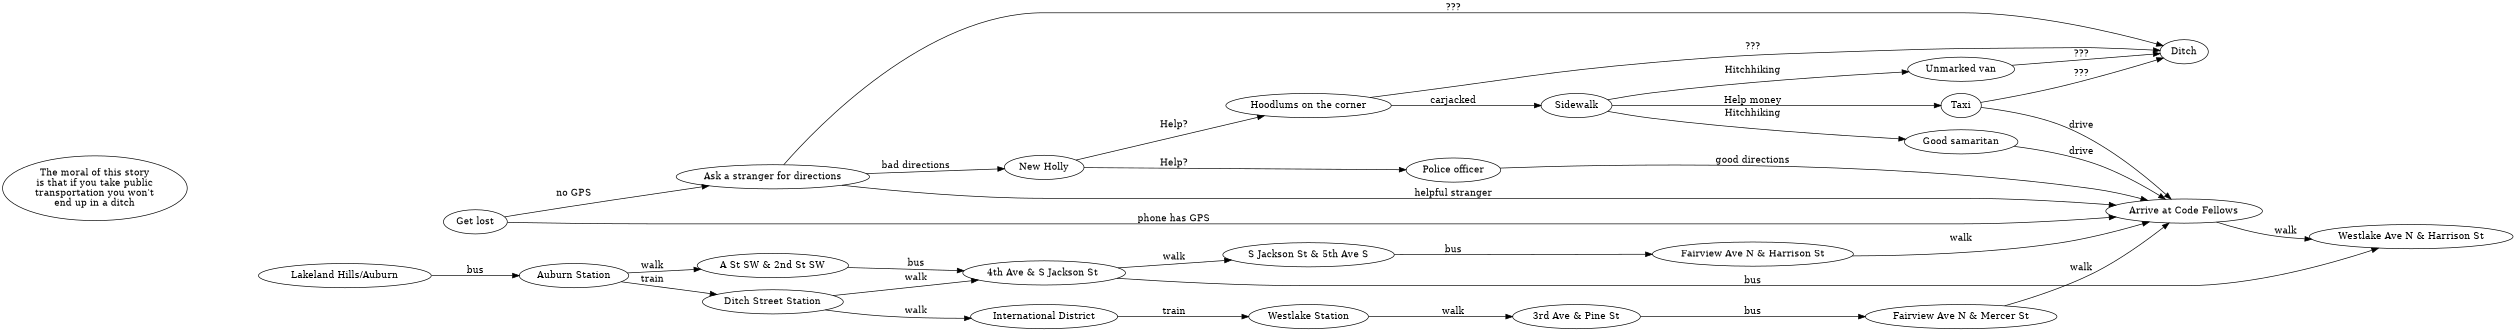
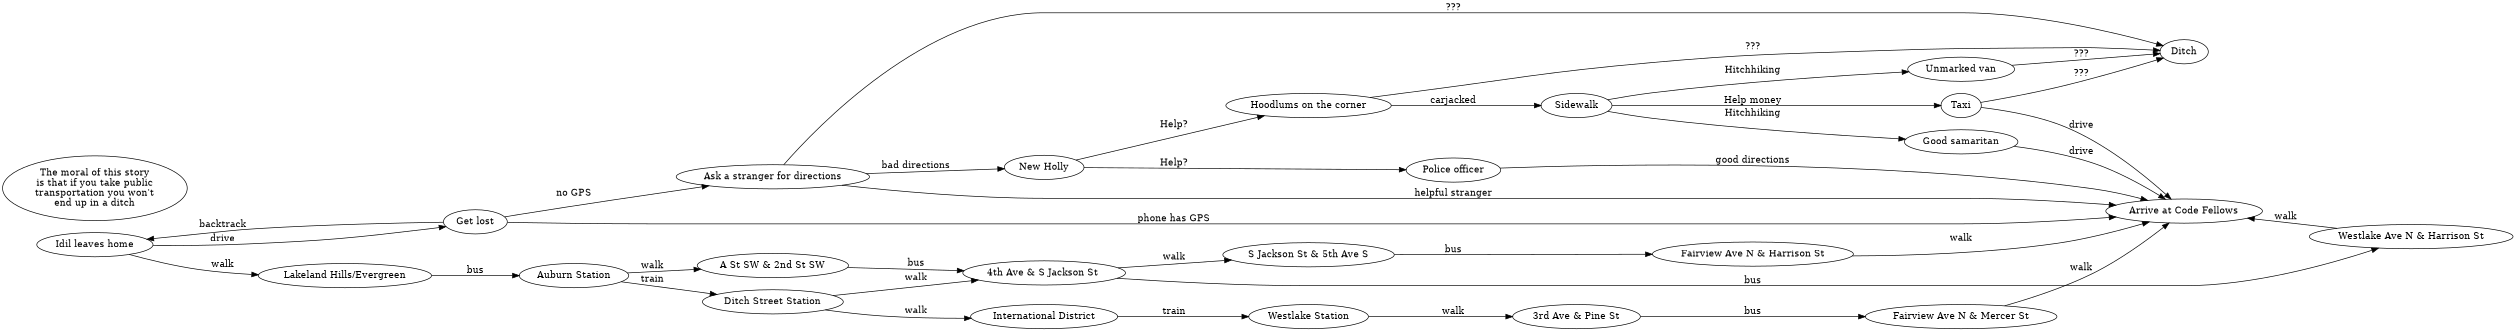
(2260, 234) -> (2296, 224)
none -> (95, 245)
(345, 276) -> (345, 276)
